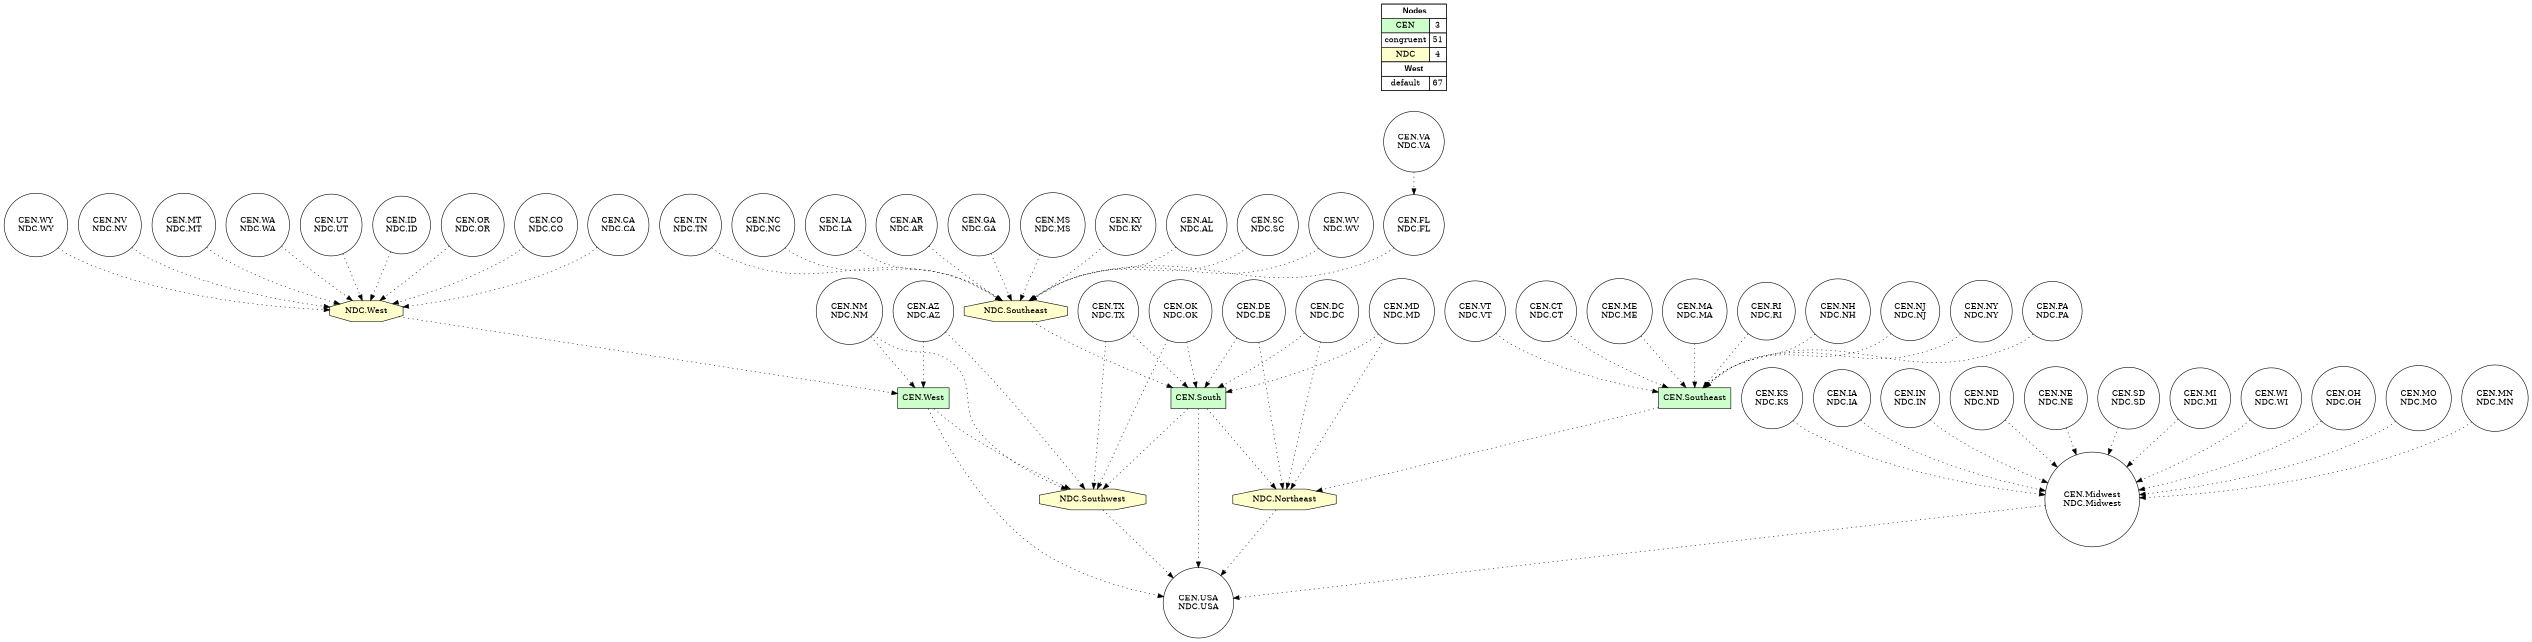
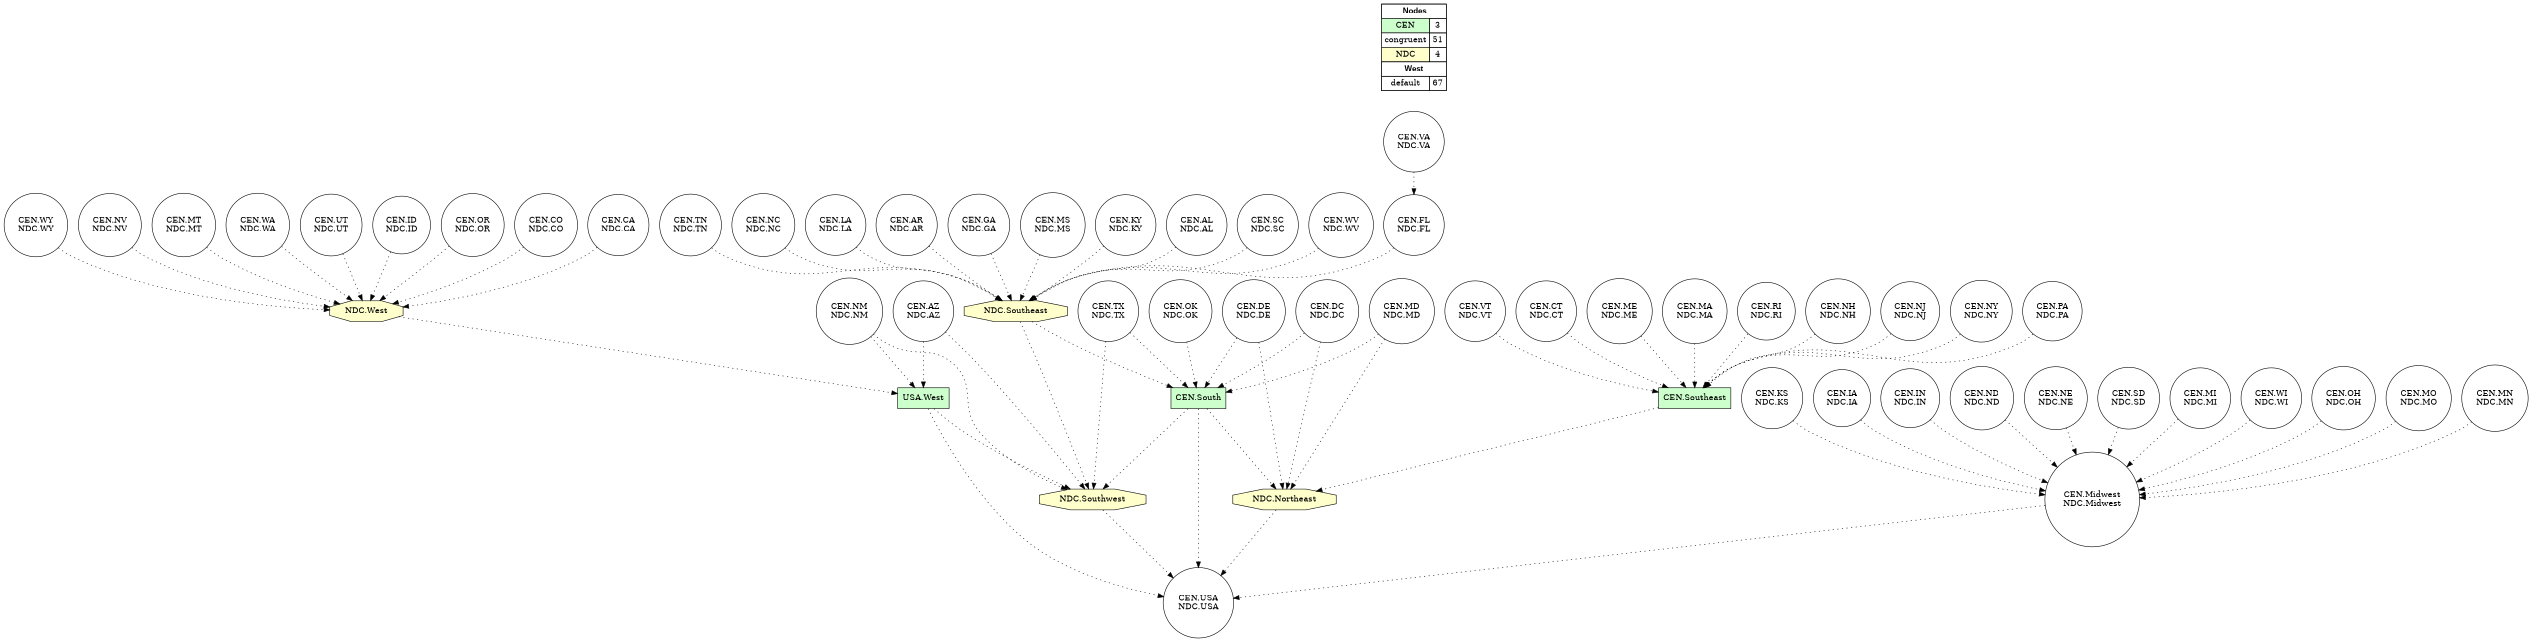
(923, 398) -> (923, 398)
(1134, 412) -> (1054, 402)
